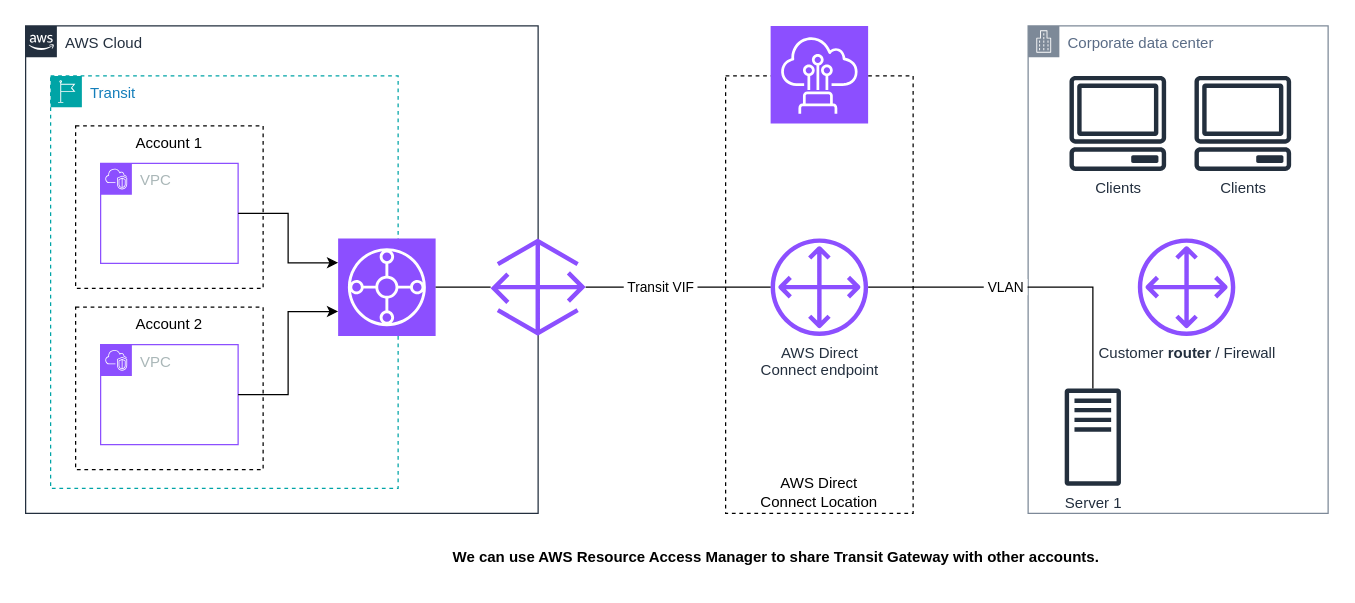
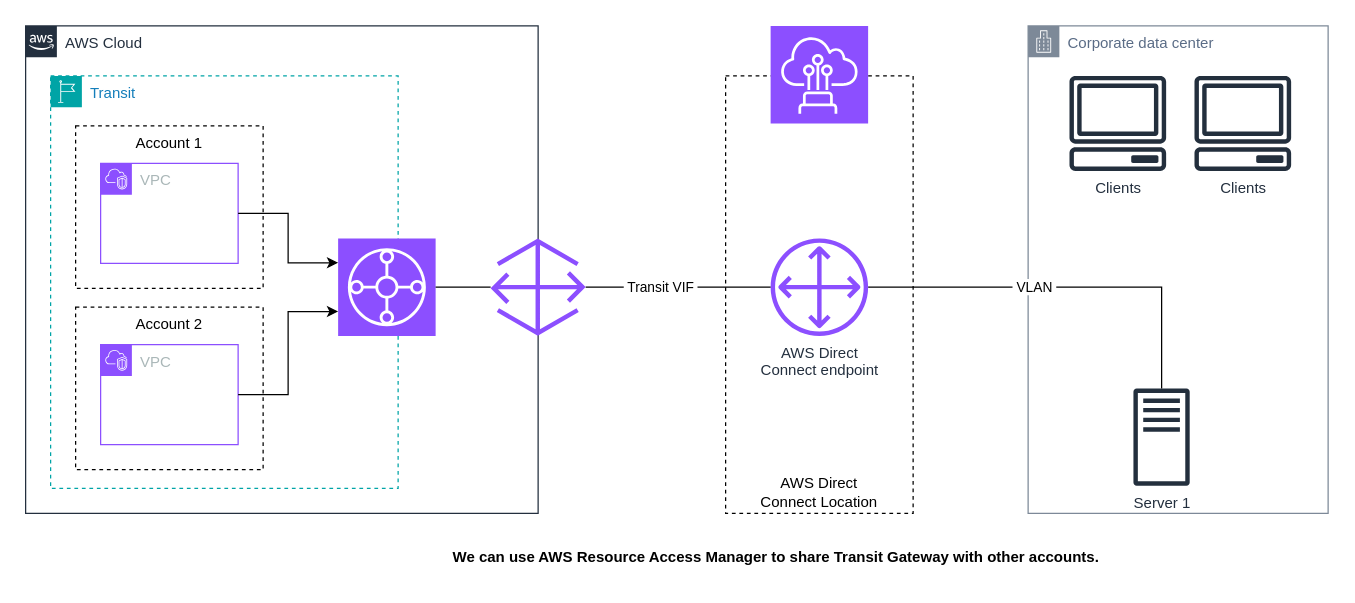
(1187, 287) -> none
(1093, 437) -> (1162, 437)
